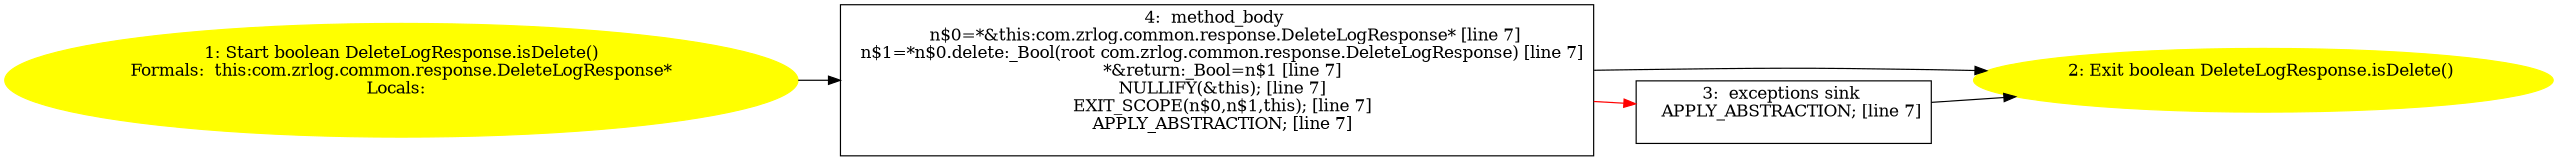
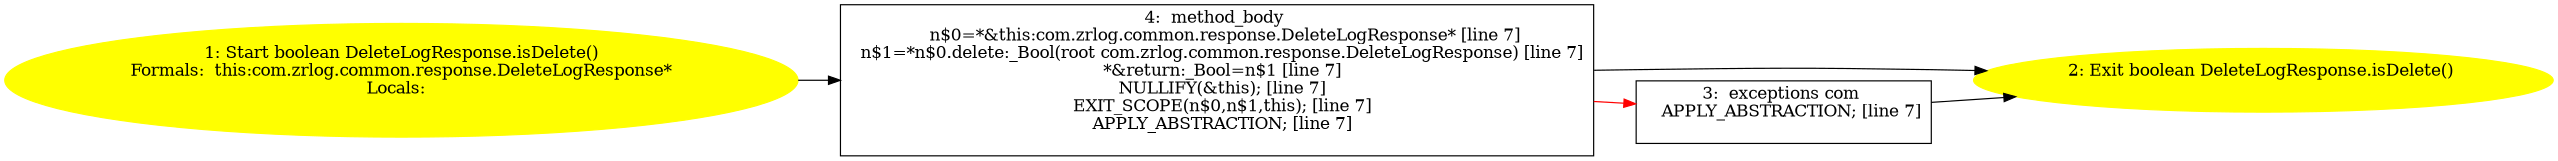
(1784, 112) -> (1784, 112)
